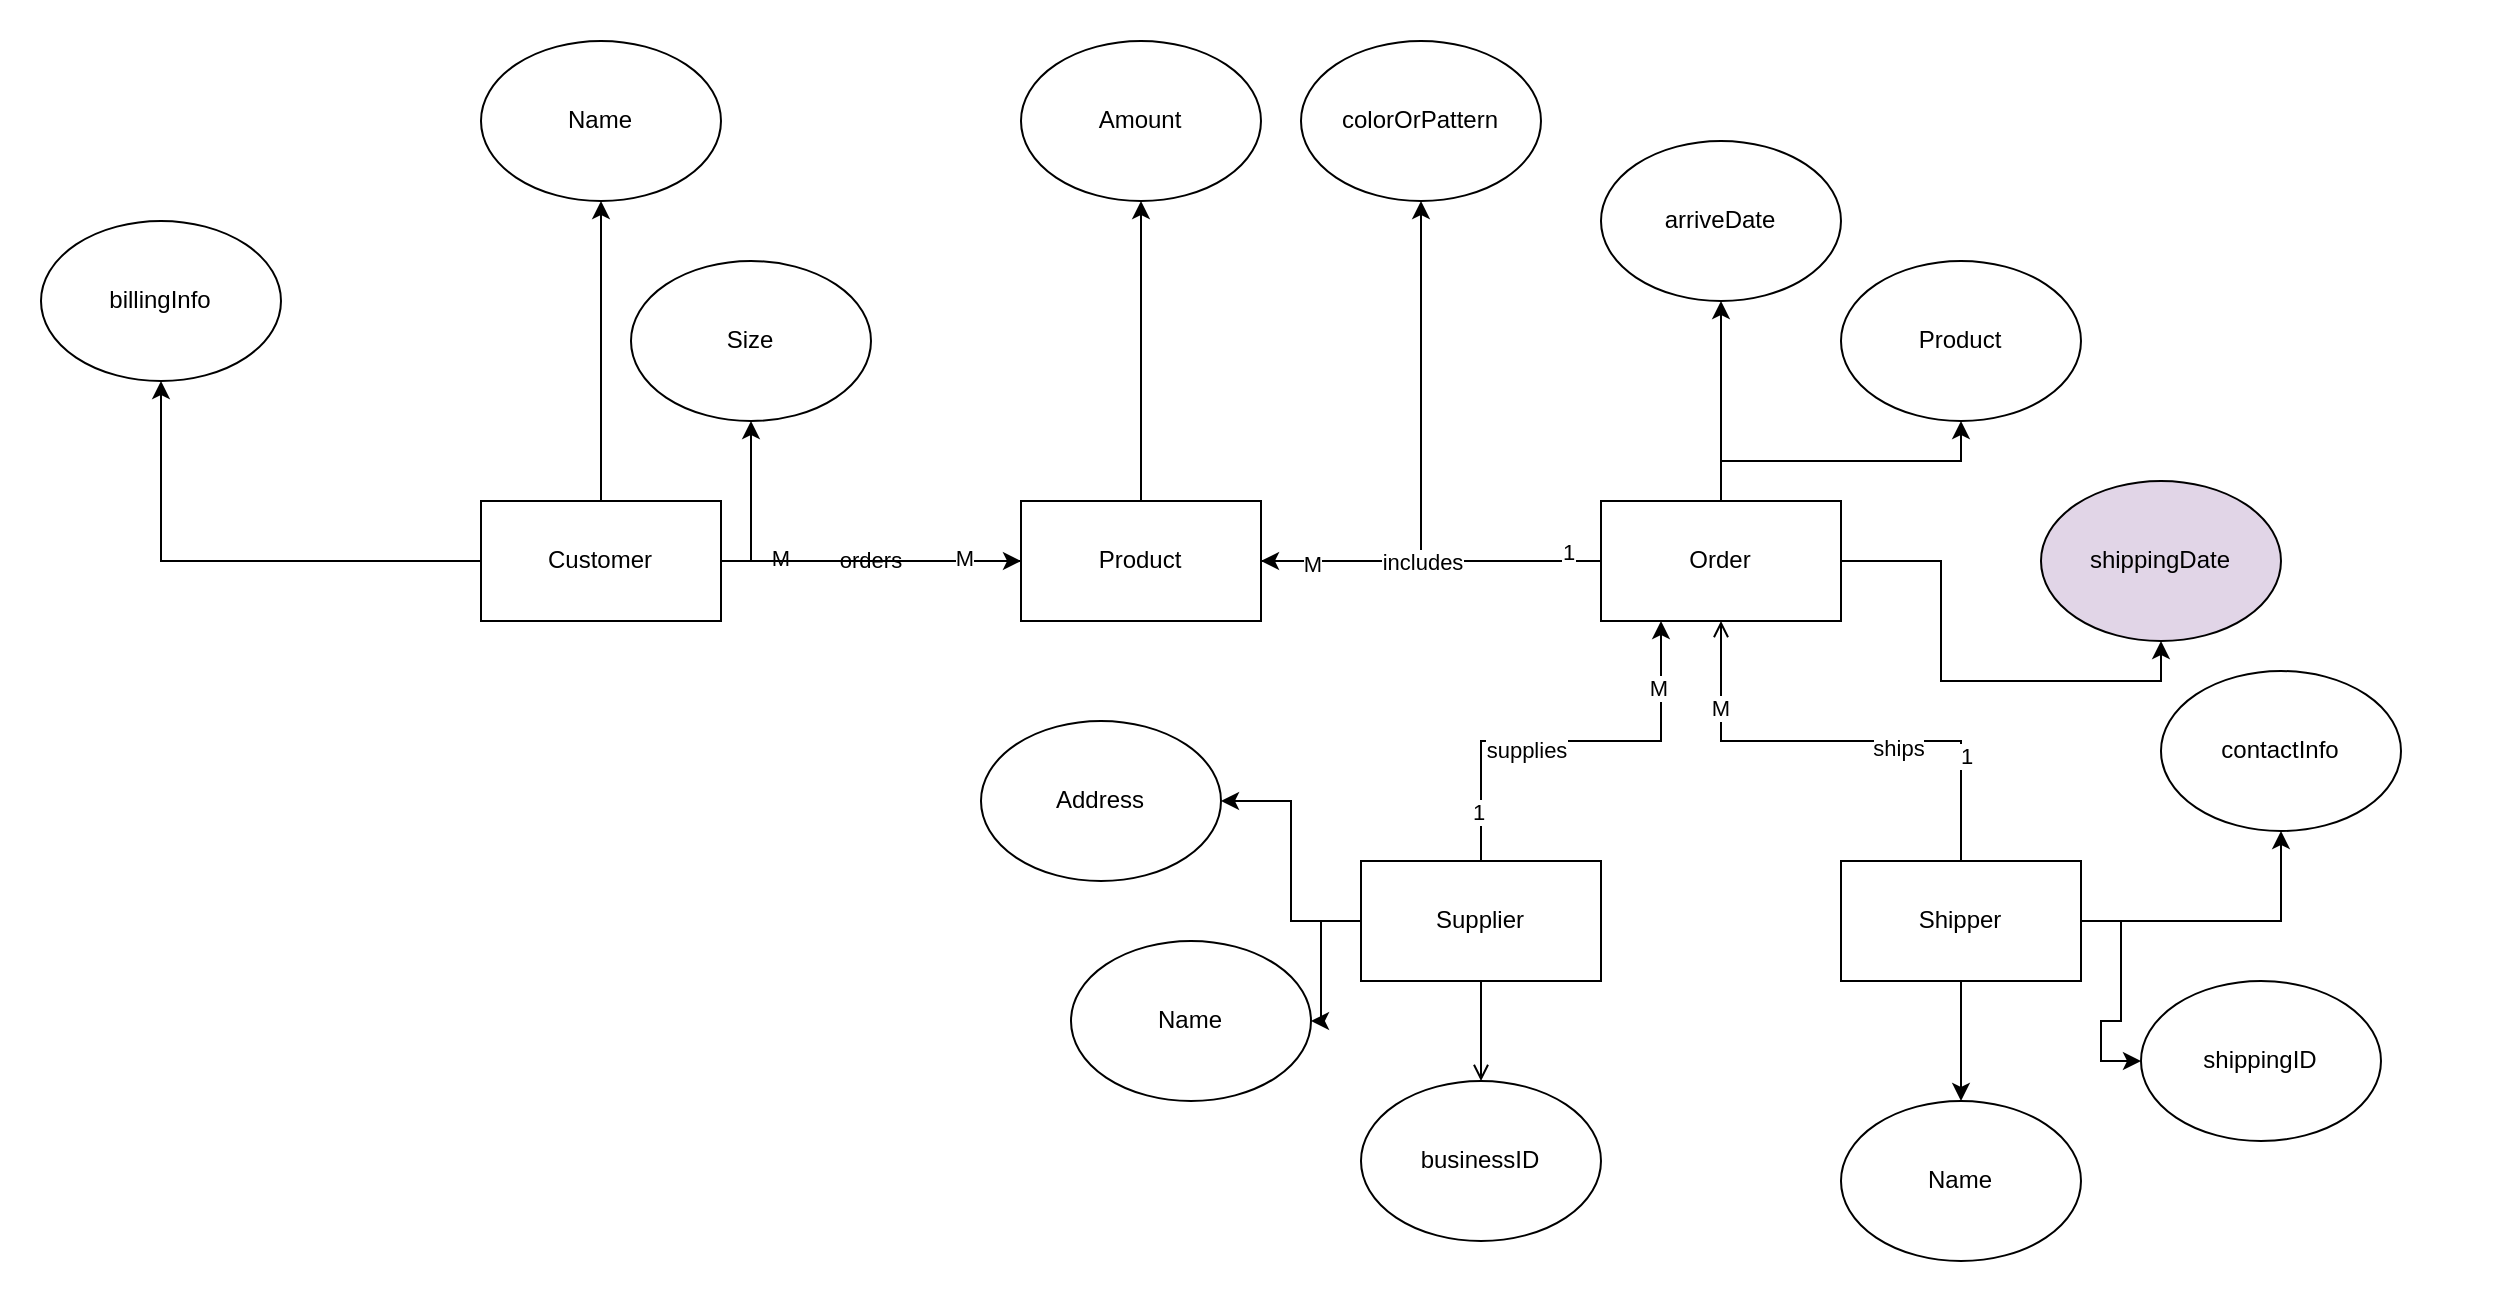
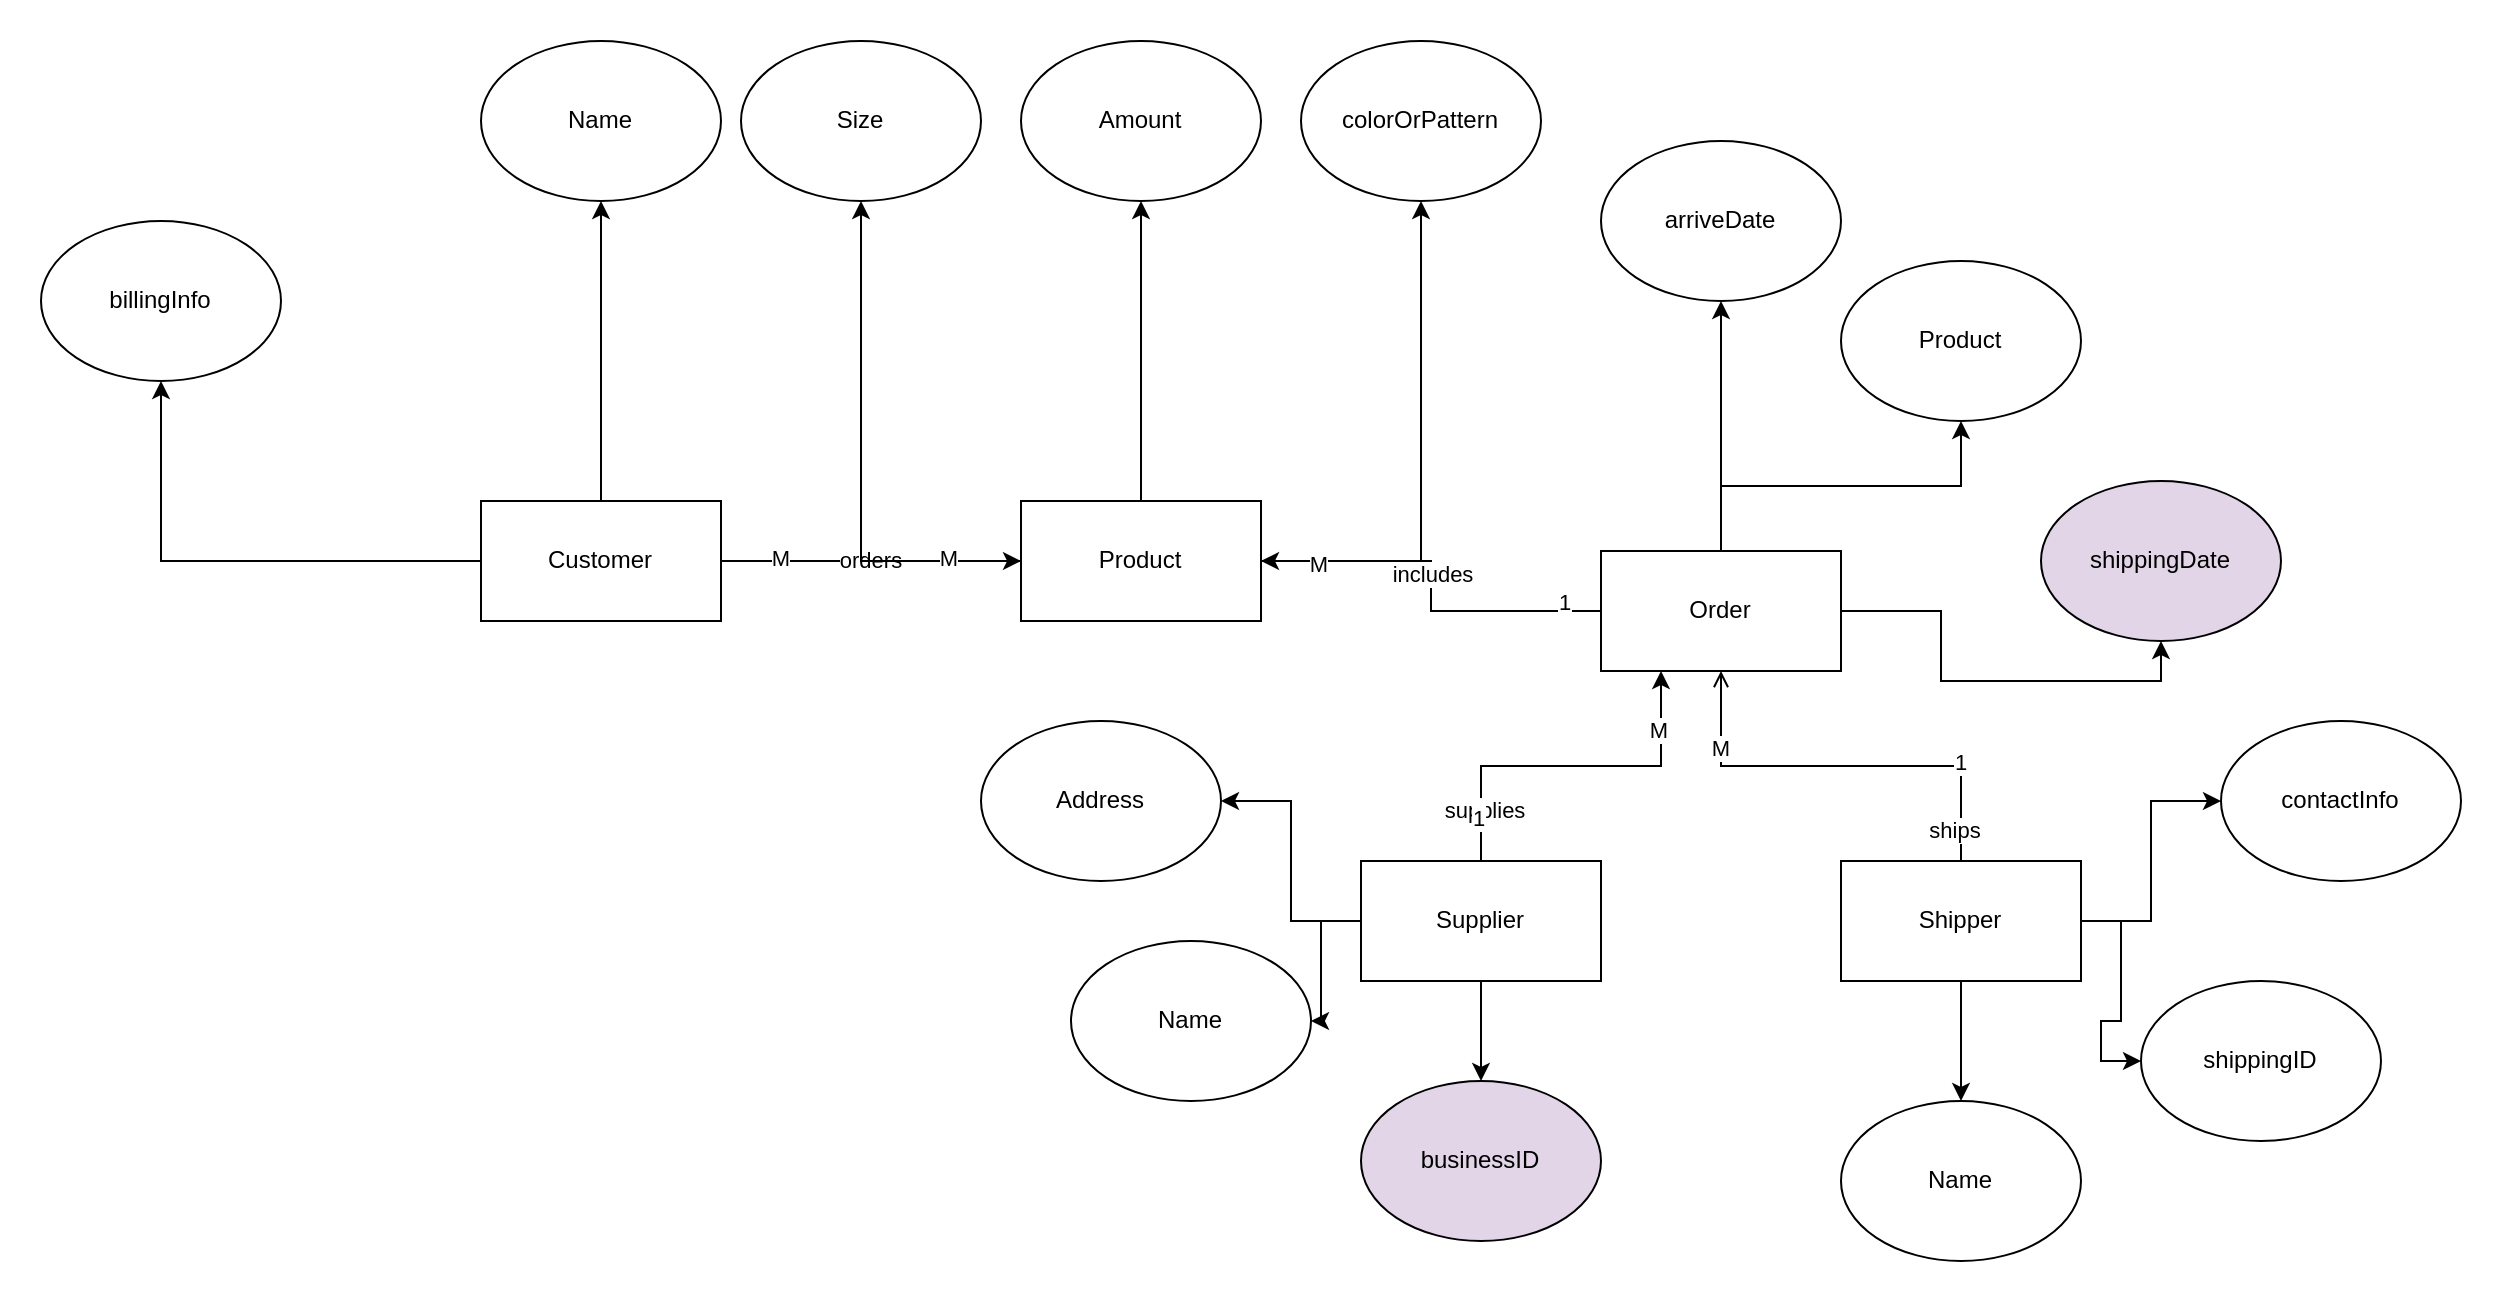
(751, 341) -> (861, 121)
(1721, 561) -> (1721, 611)
(2281, 751) -> (2341, 801)
(1481, 1068) -> (1481, 1066)
(1481, 1161) -> (1481, 1161)
